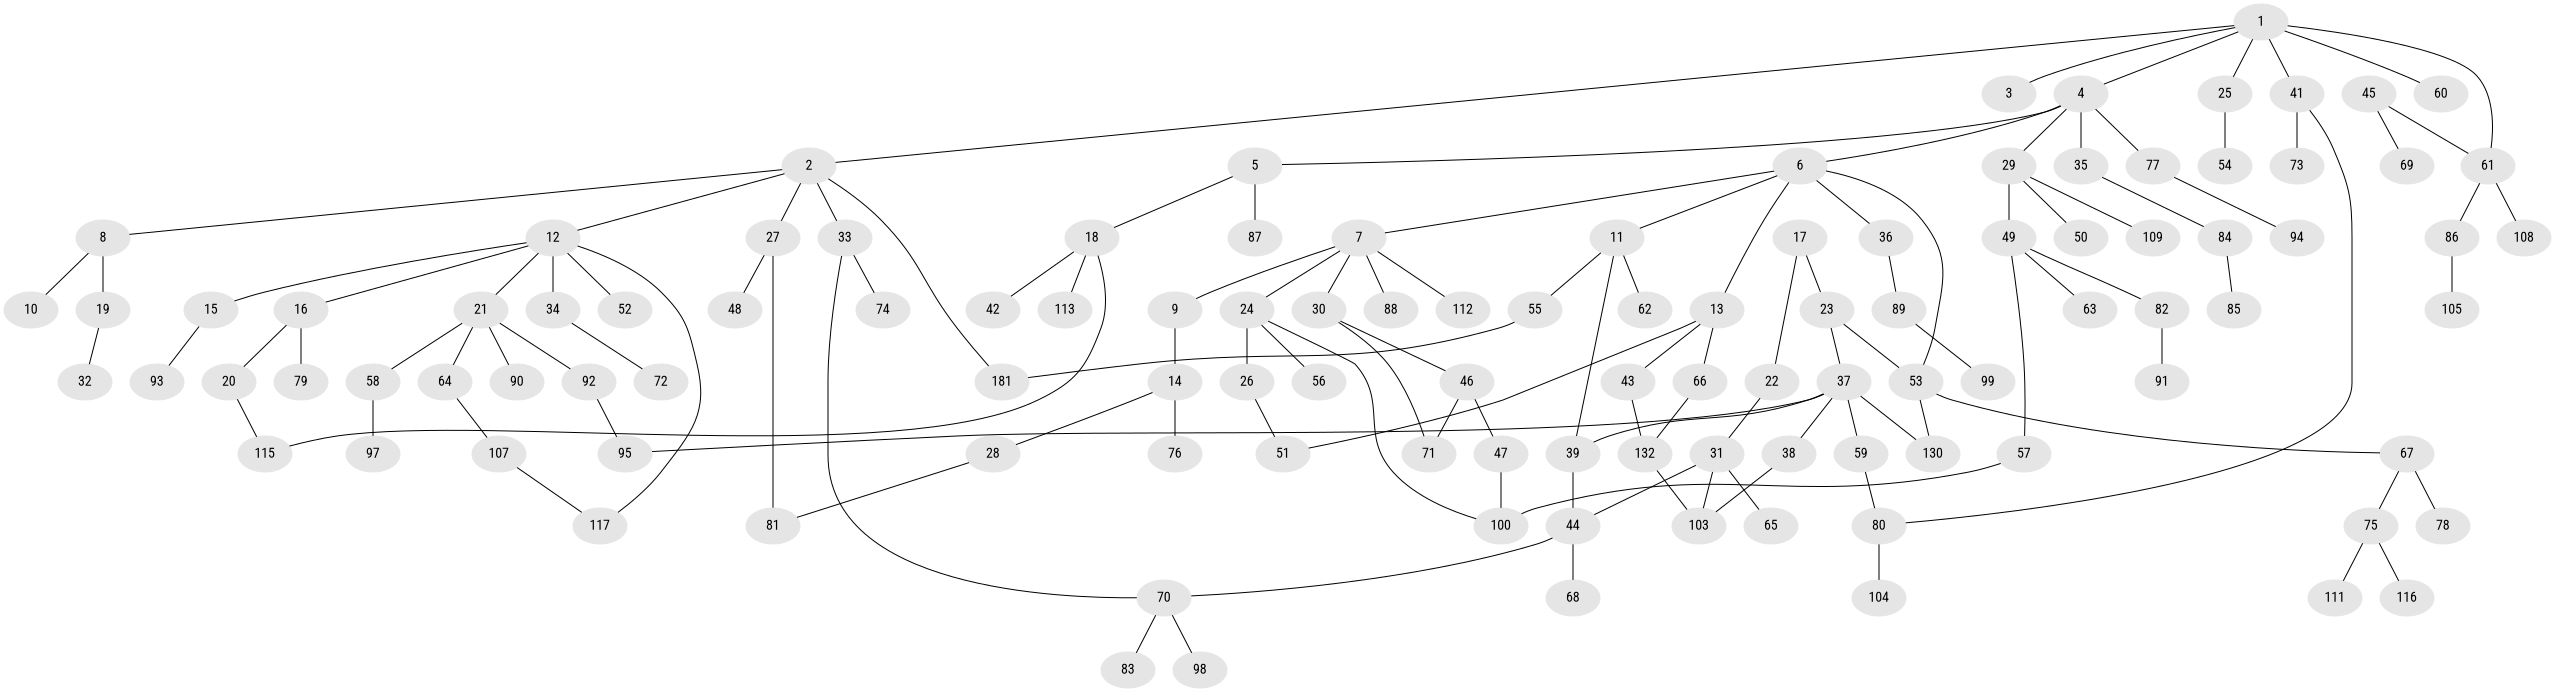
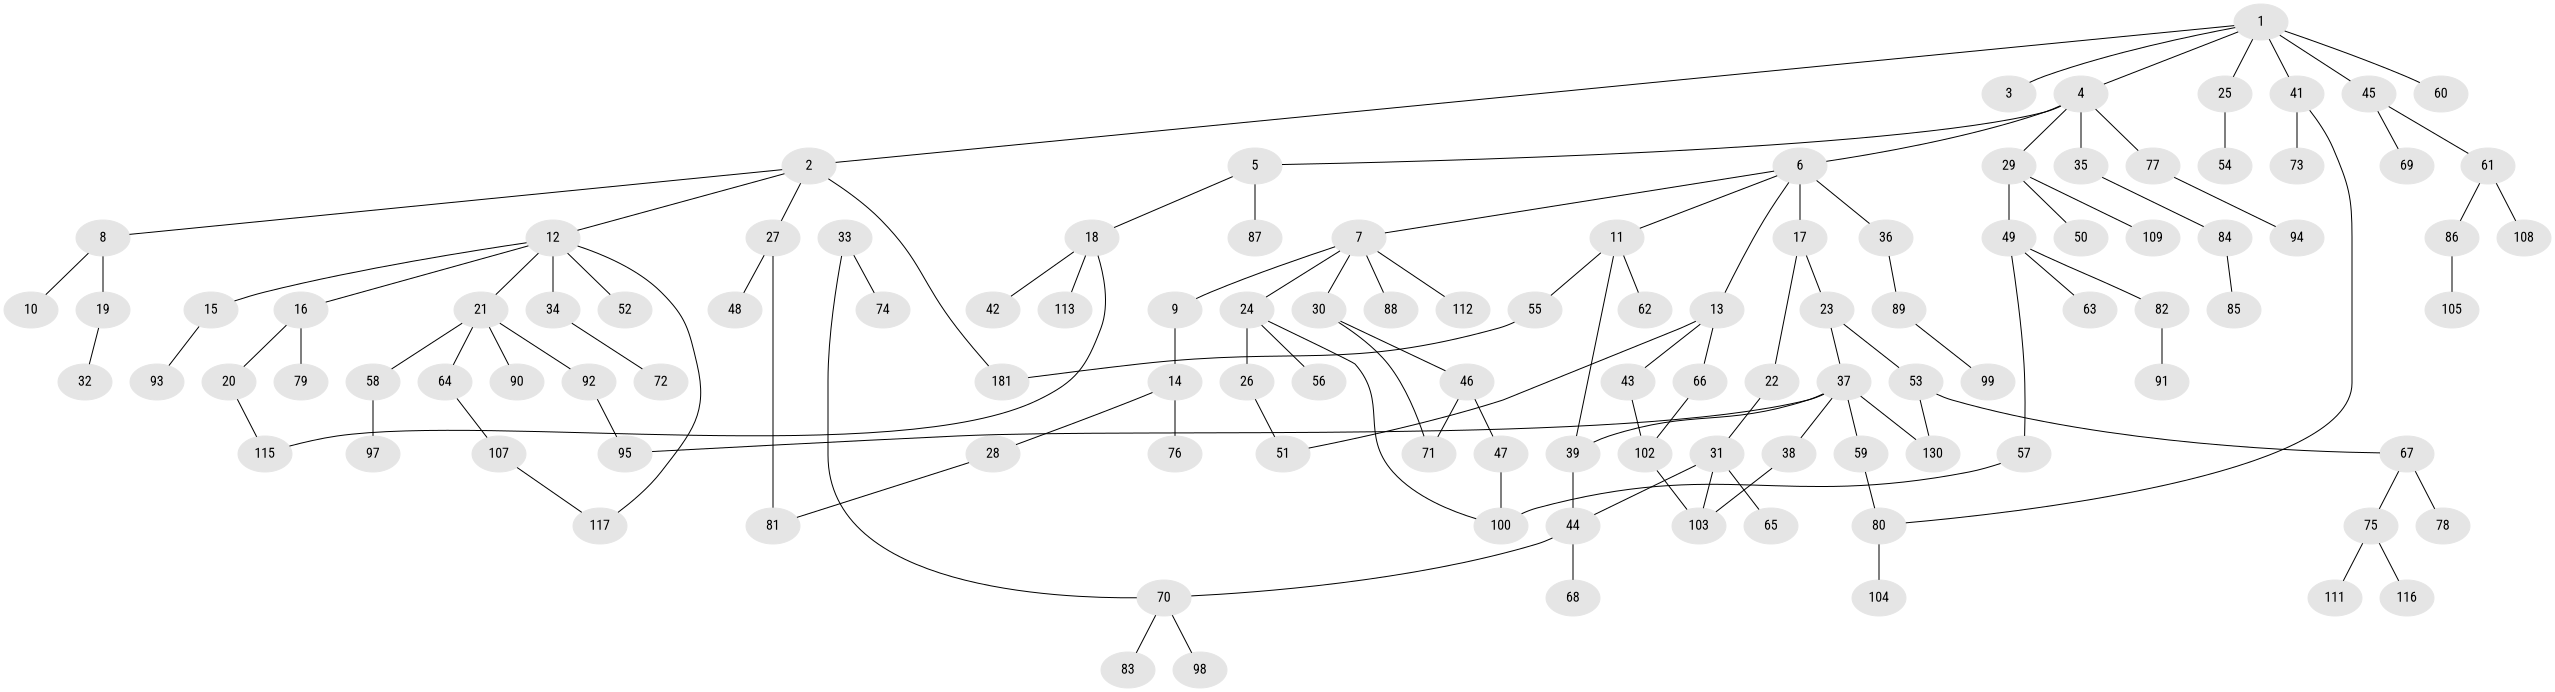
(2422, 50) -> (2315, 58)
(827, 202) -> none
(1934, 238) -> (1800, 202)
(1645, 454) -> (1645, 454)
